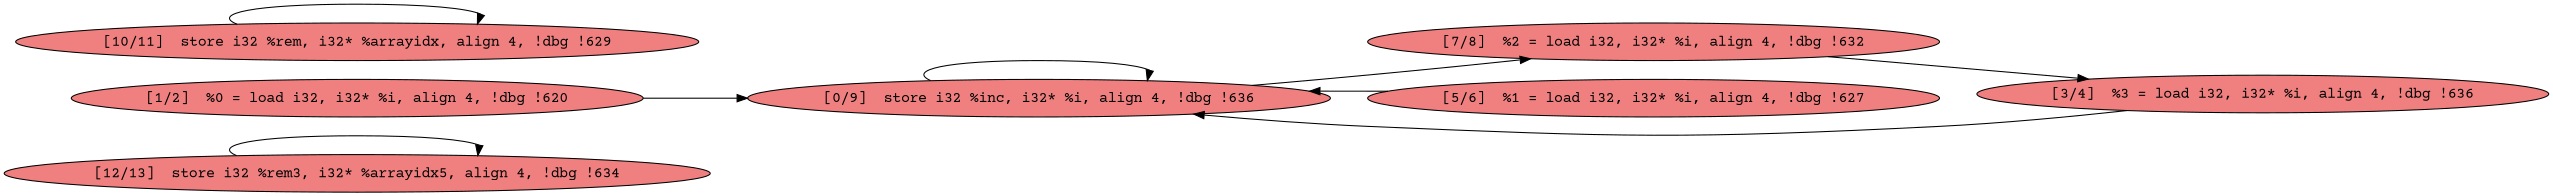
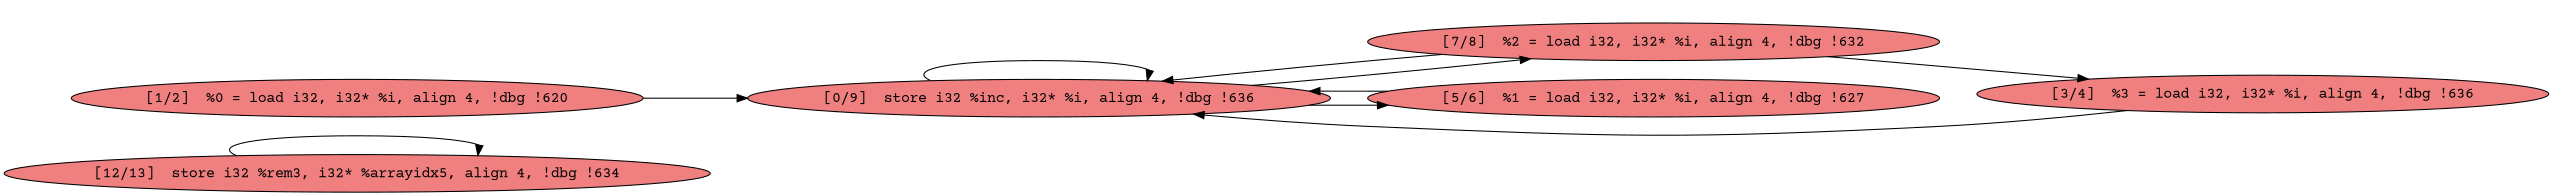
(357, 42) -> none
none -> (1307, 67)
none -> (1343, 105)
